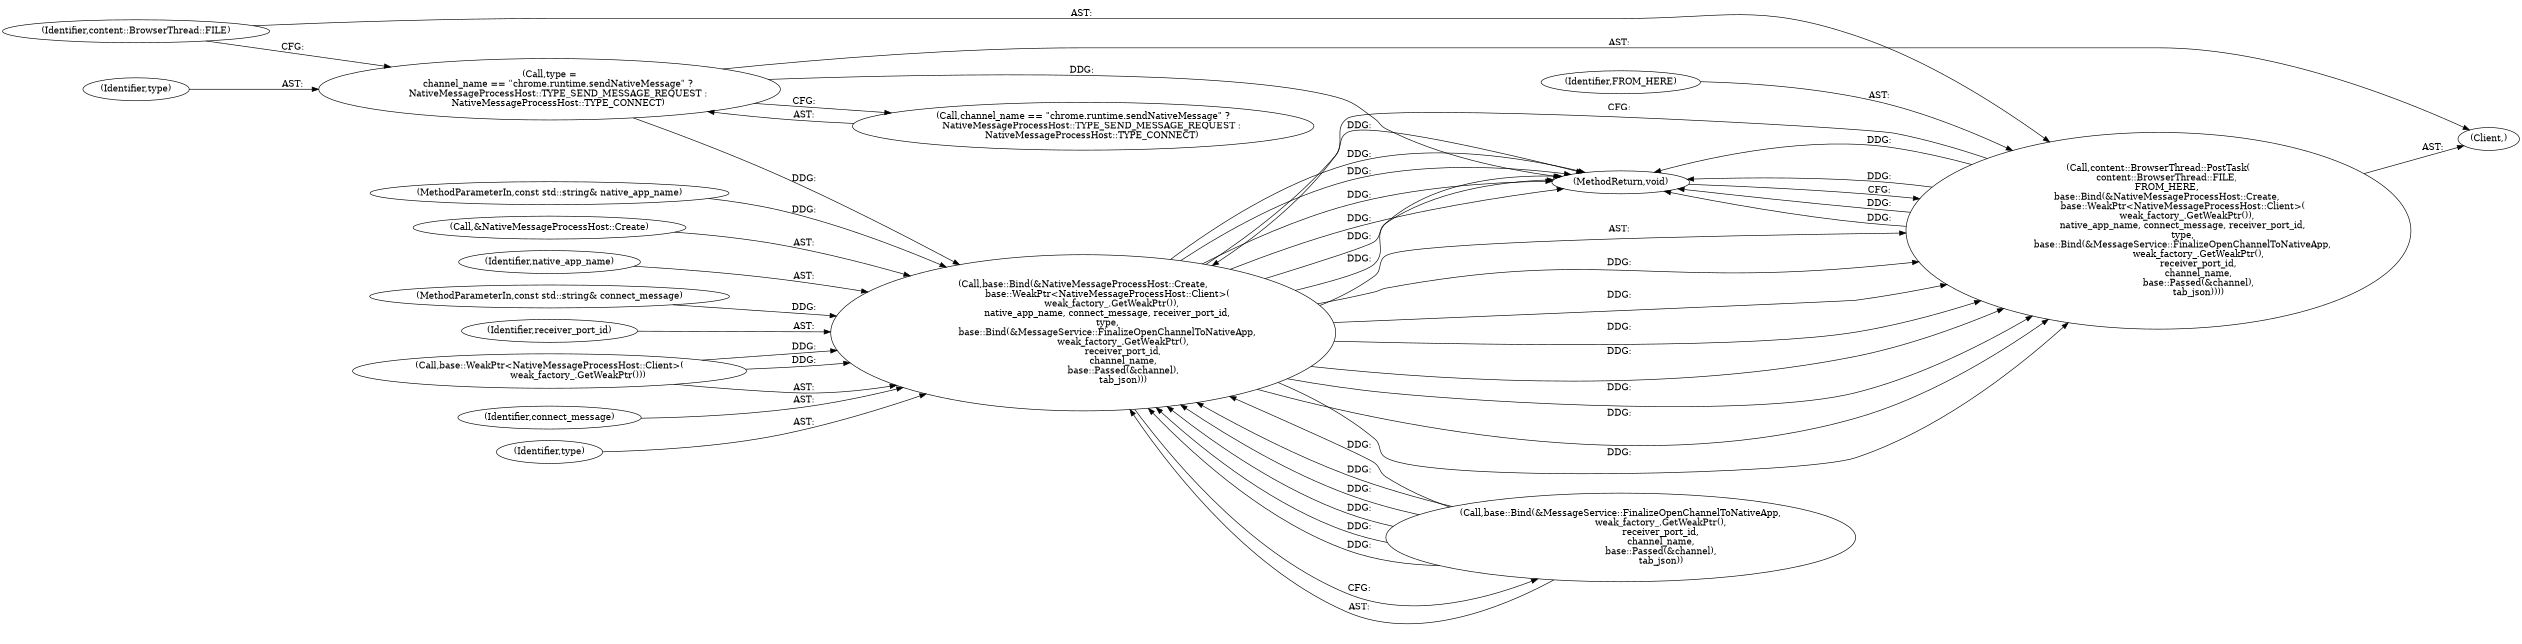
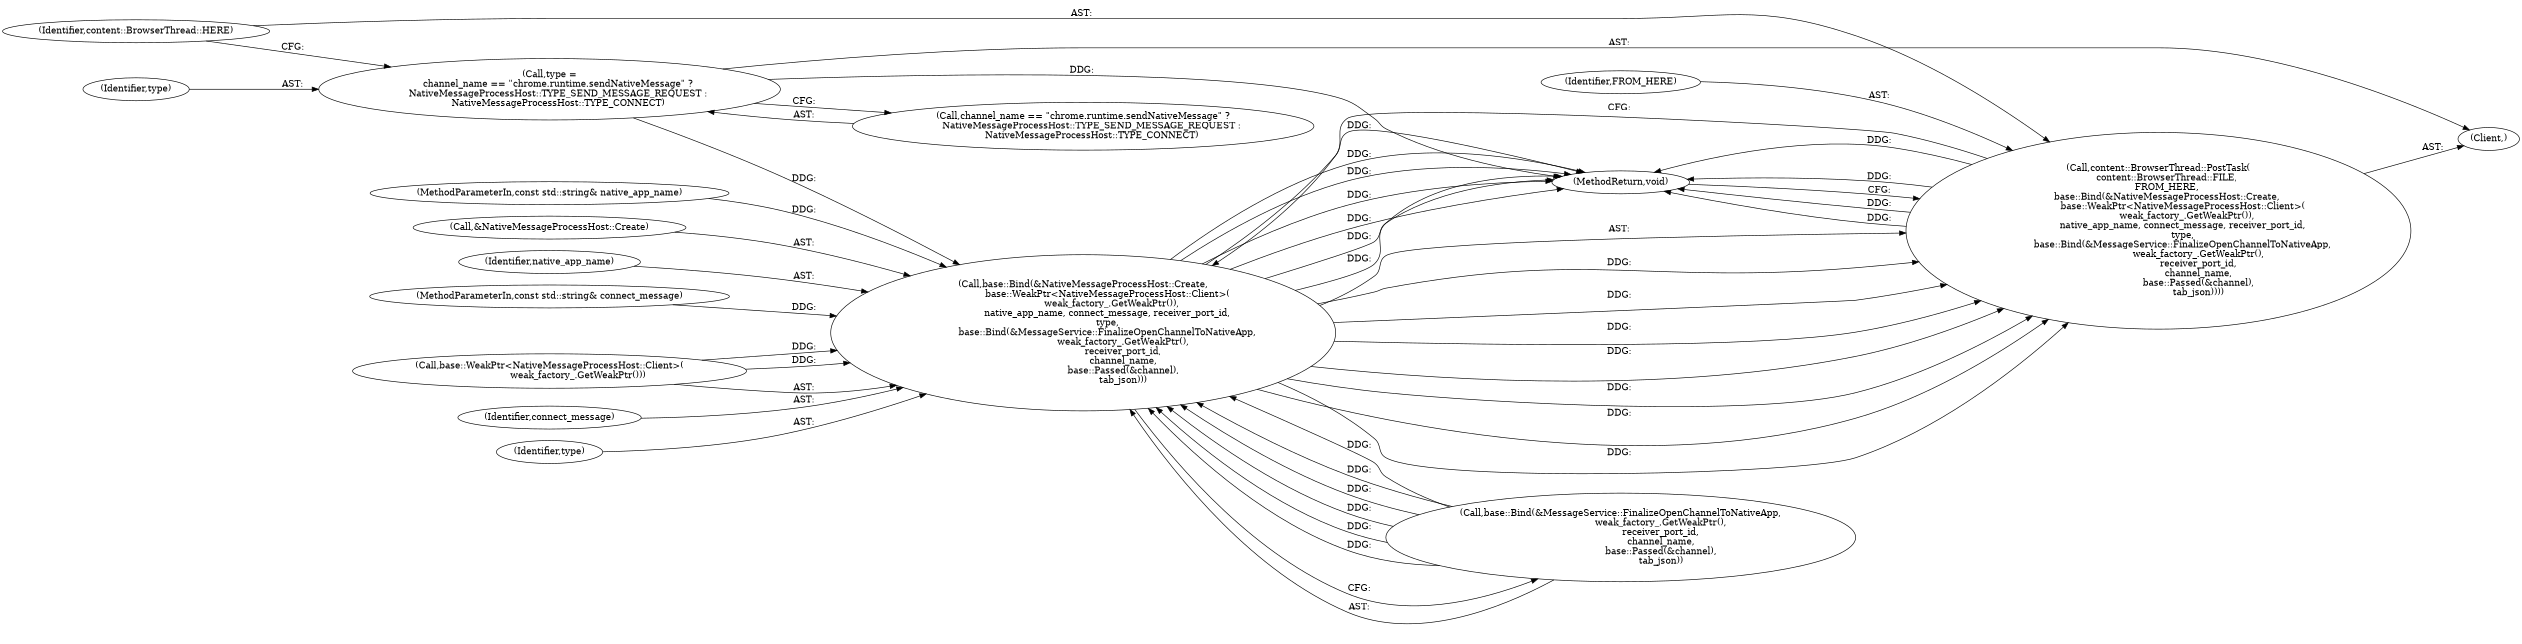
(136, 31) -> (136, 31)
(550, 331) -> none
